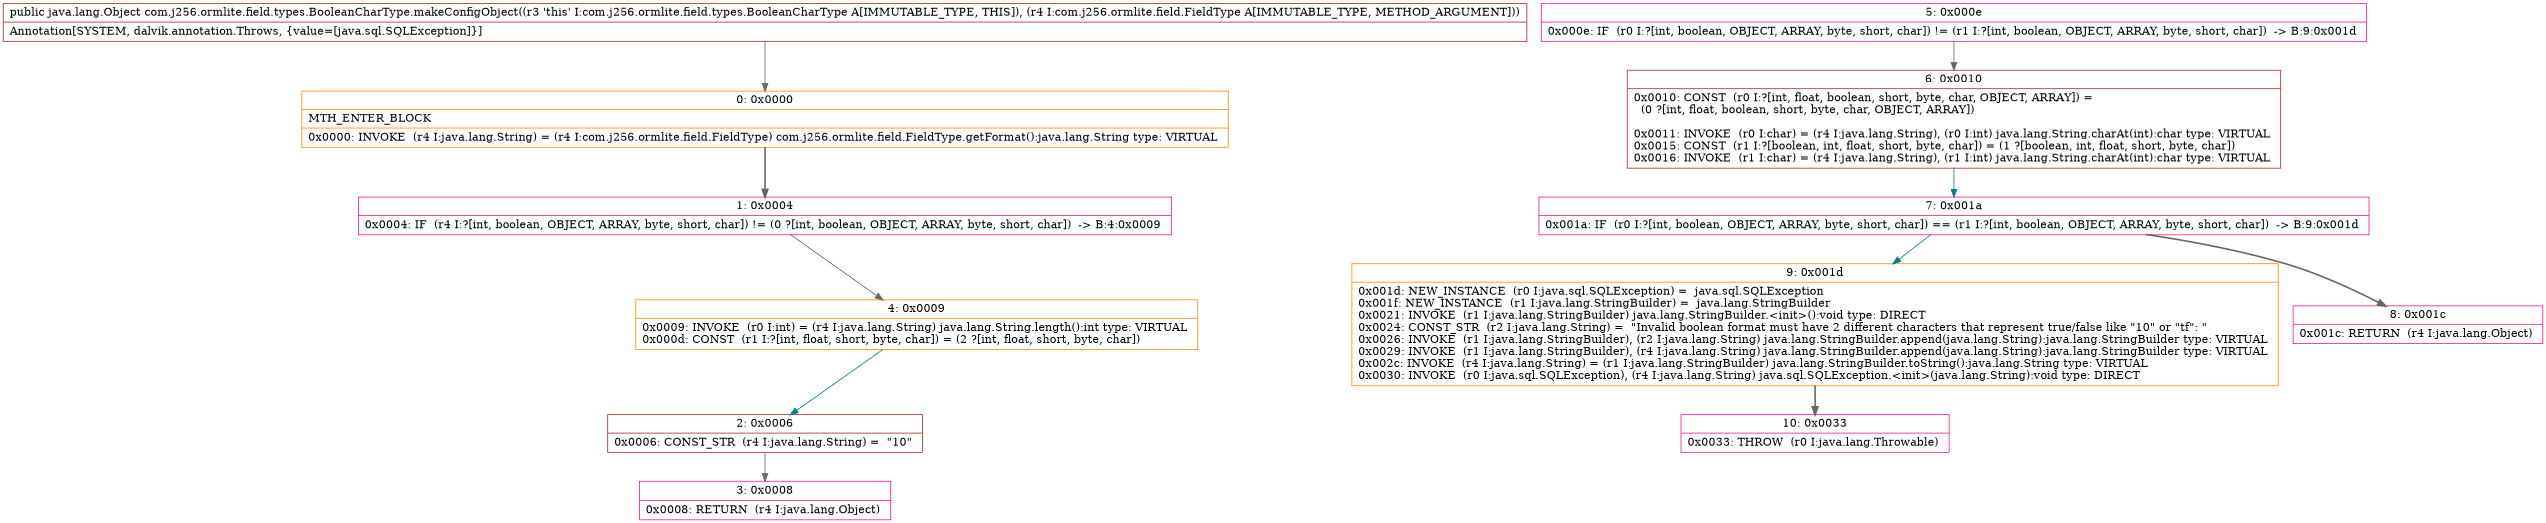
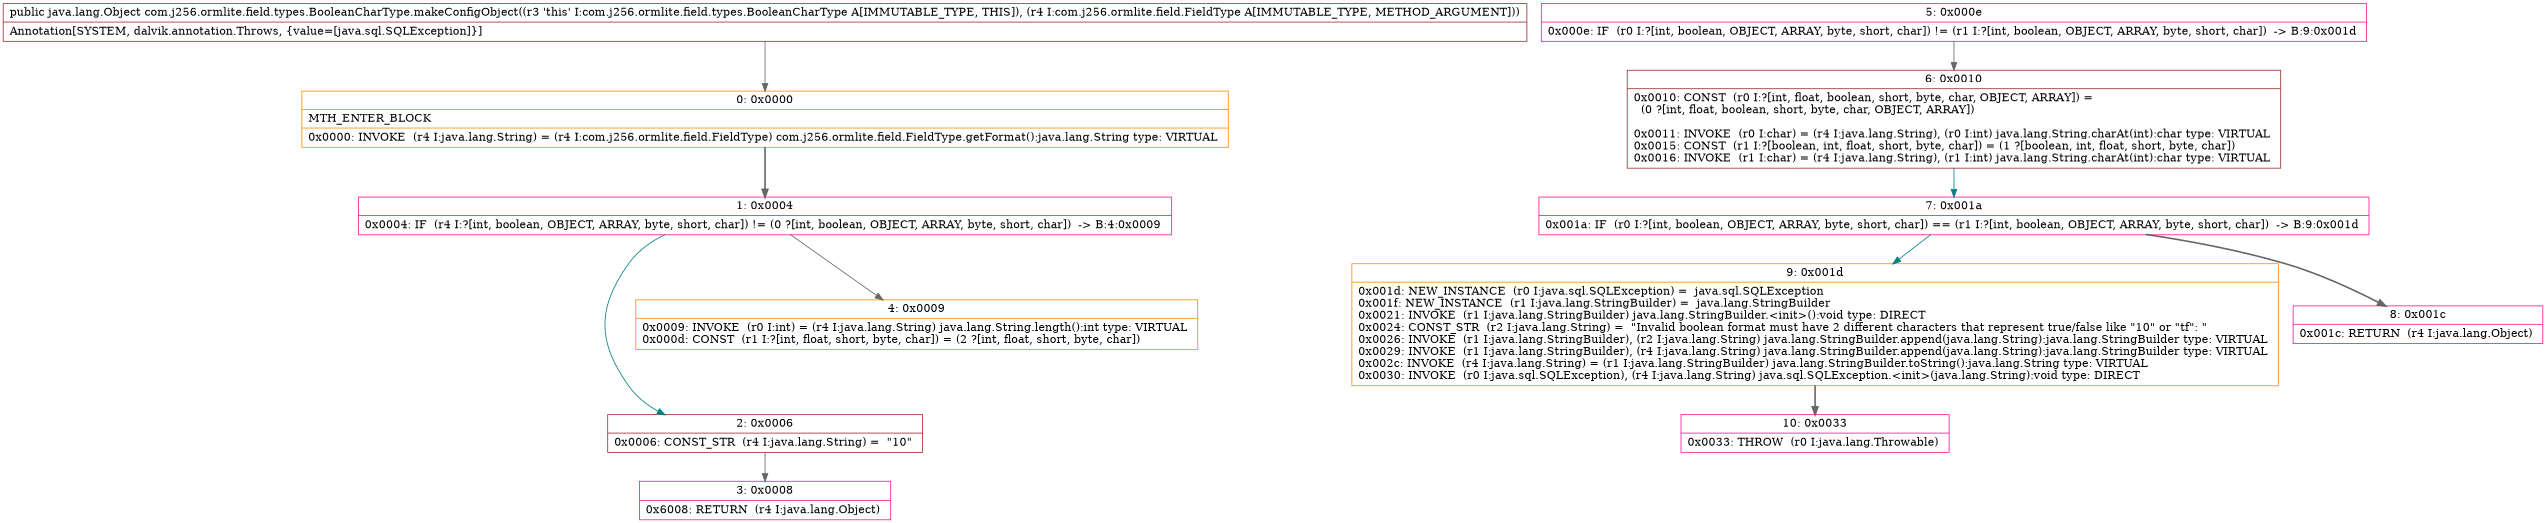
(840, 380) -> (605, 321)
(765, 510) -> (765, 510)
